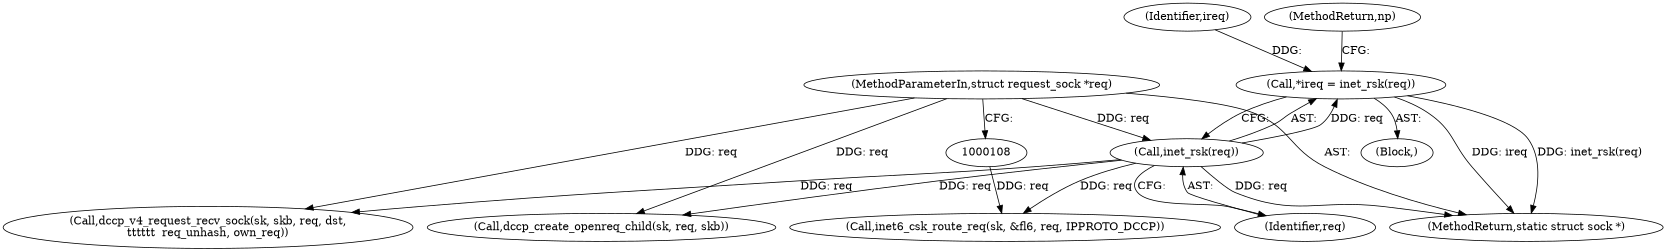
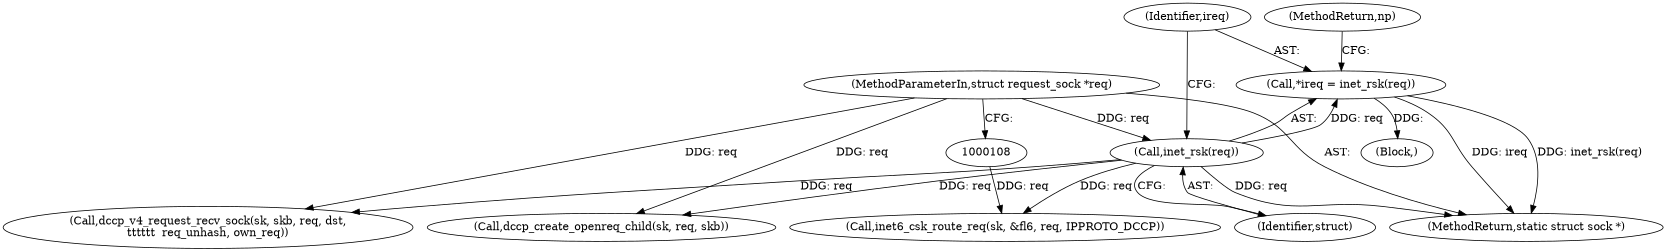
(1289, 51) -> (1289, 51)
(1239, 114) -> (1187, 81)
(1410, 119) -> (1410, 119)
(1305, 227) -> (1305, 227)
